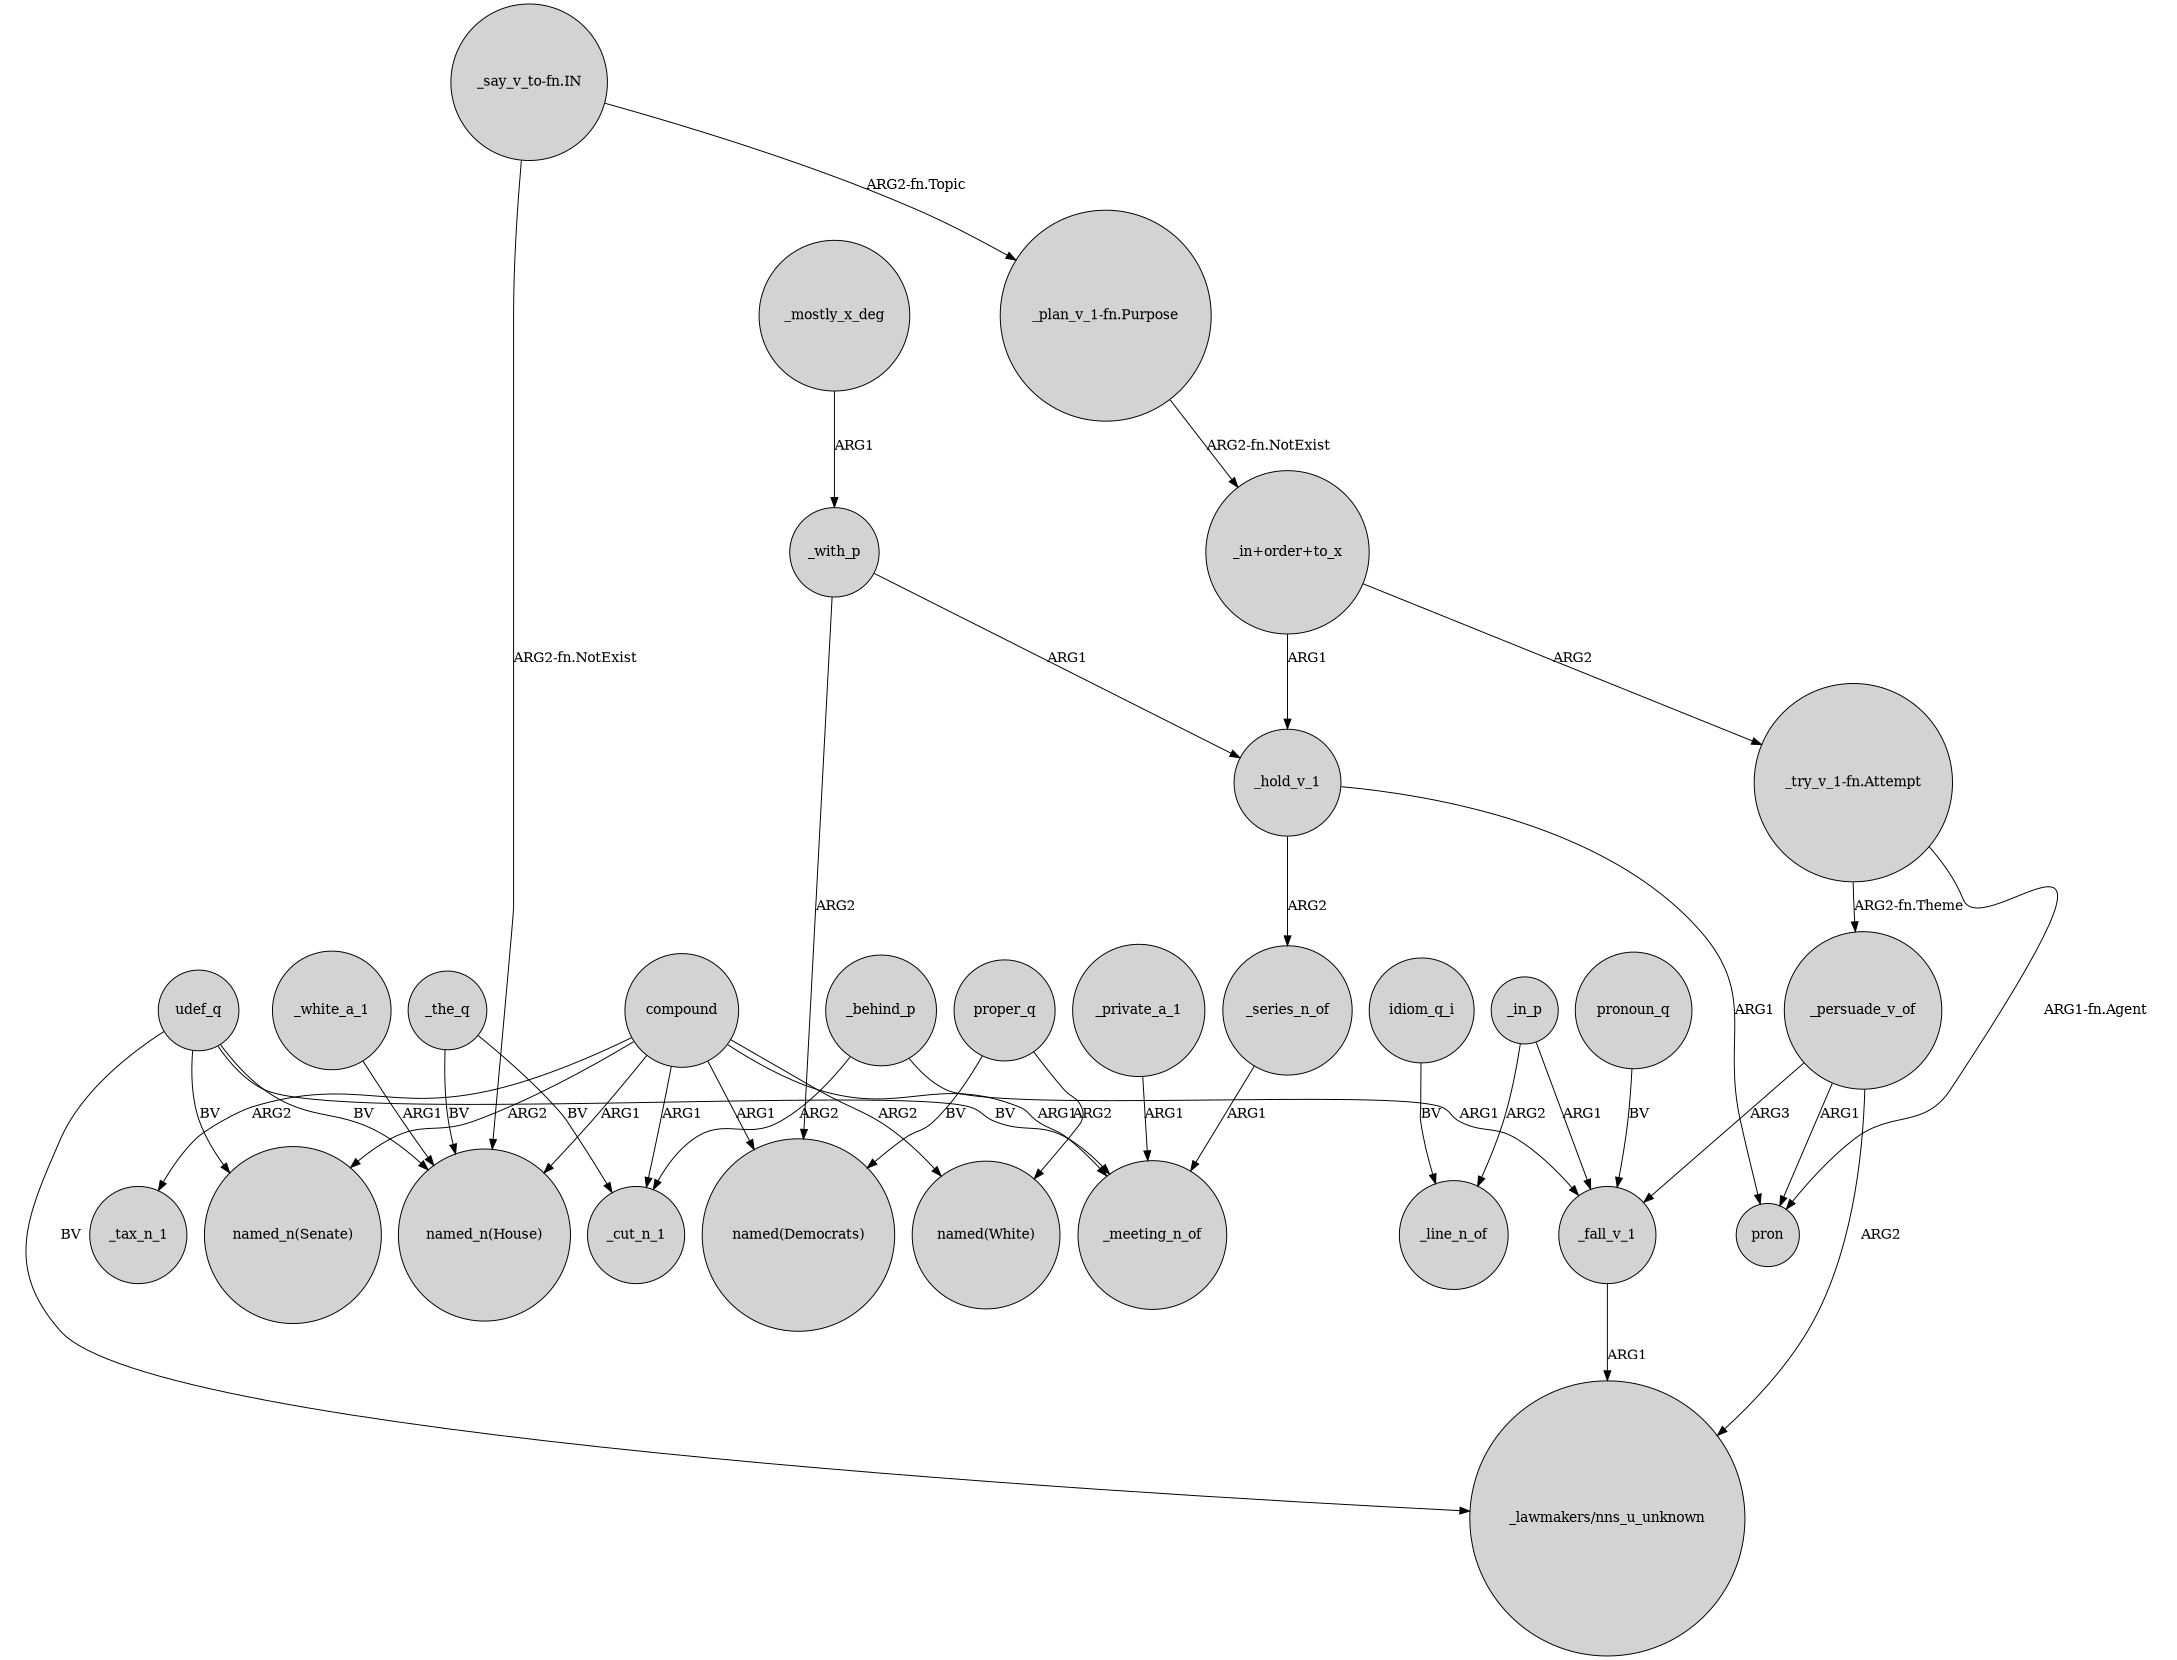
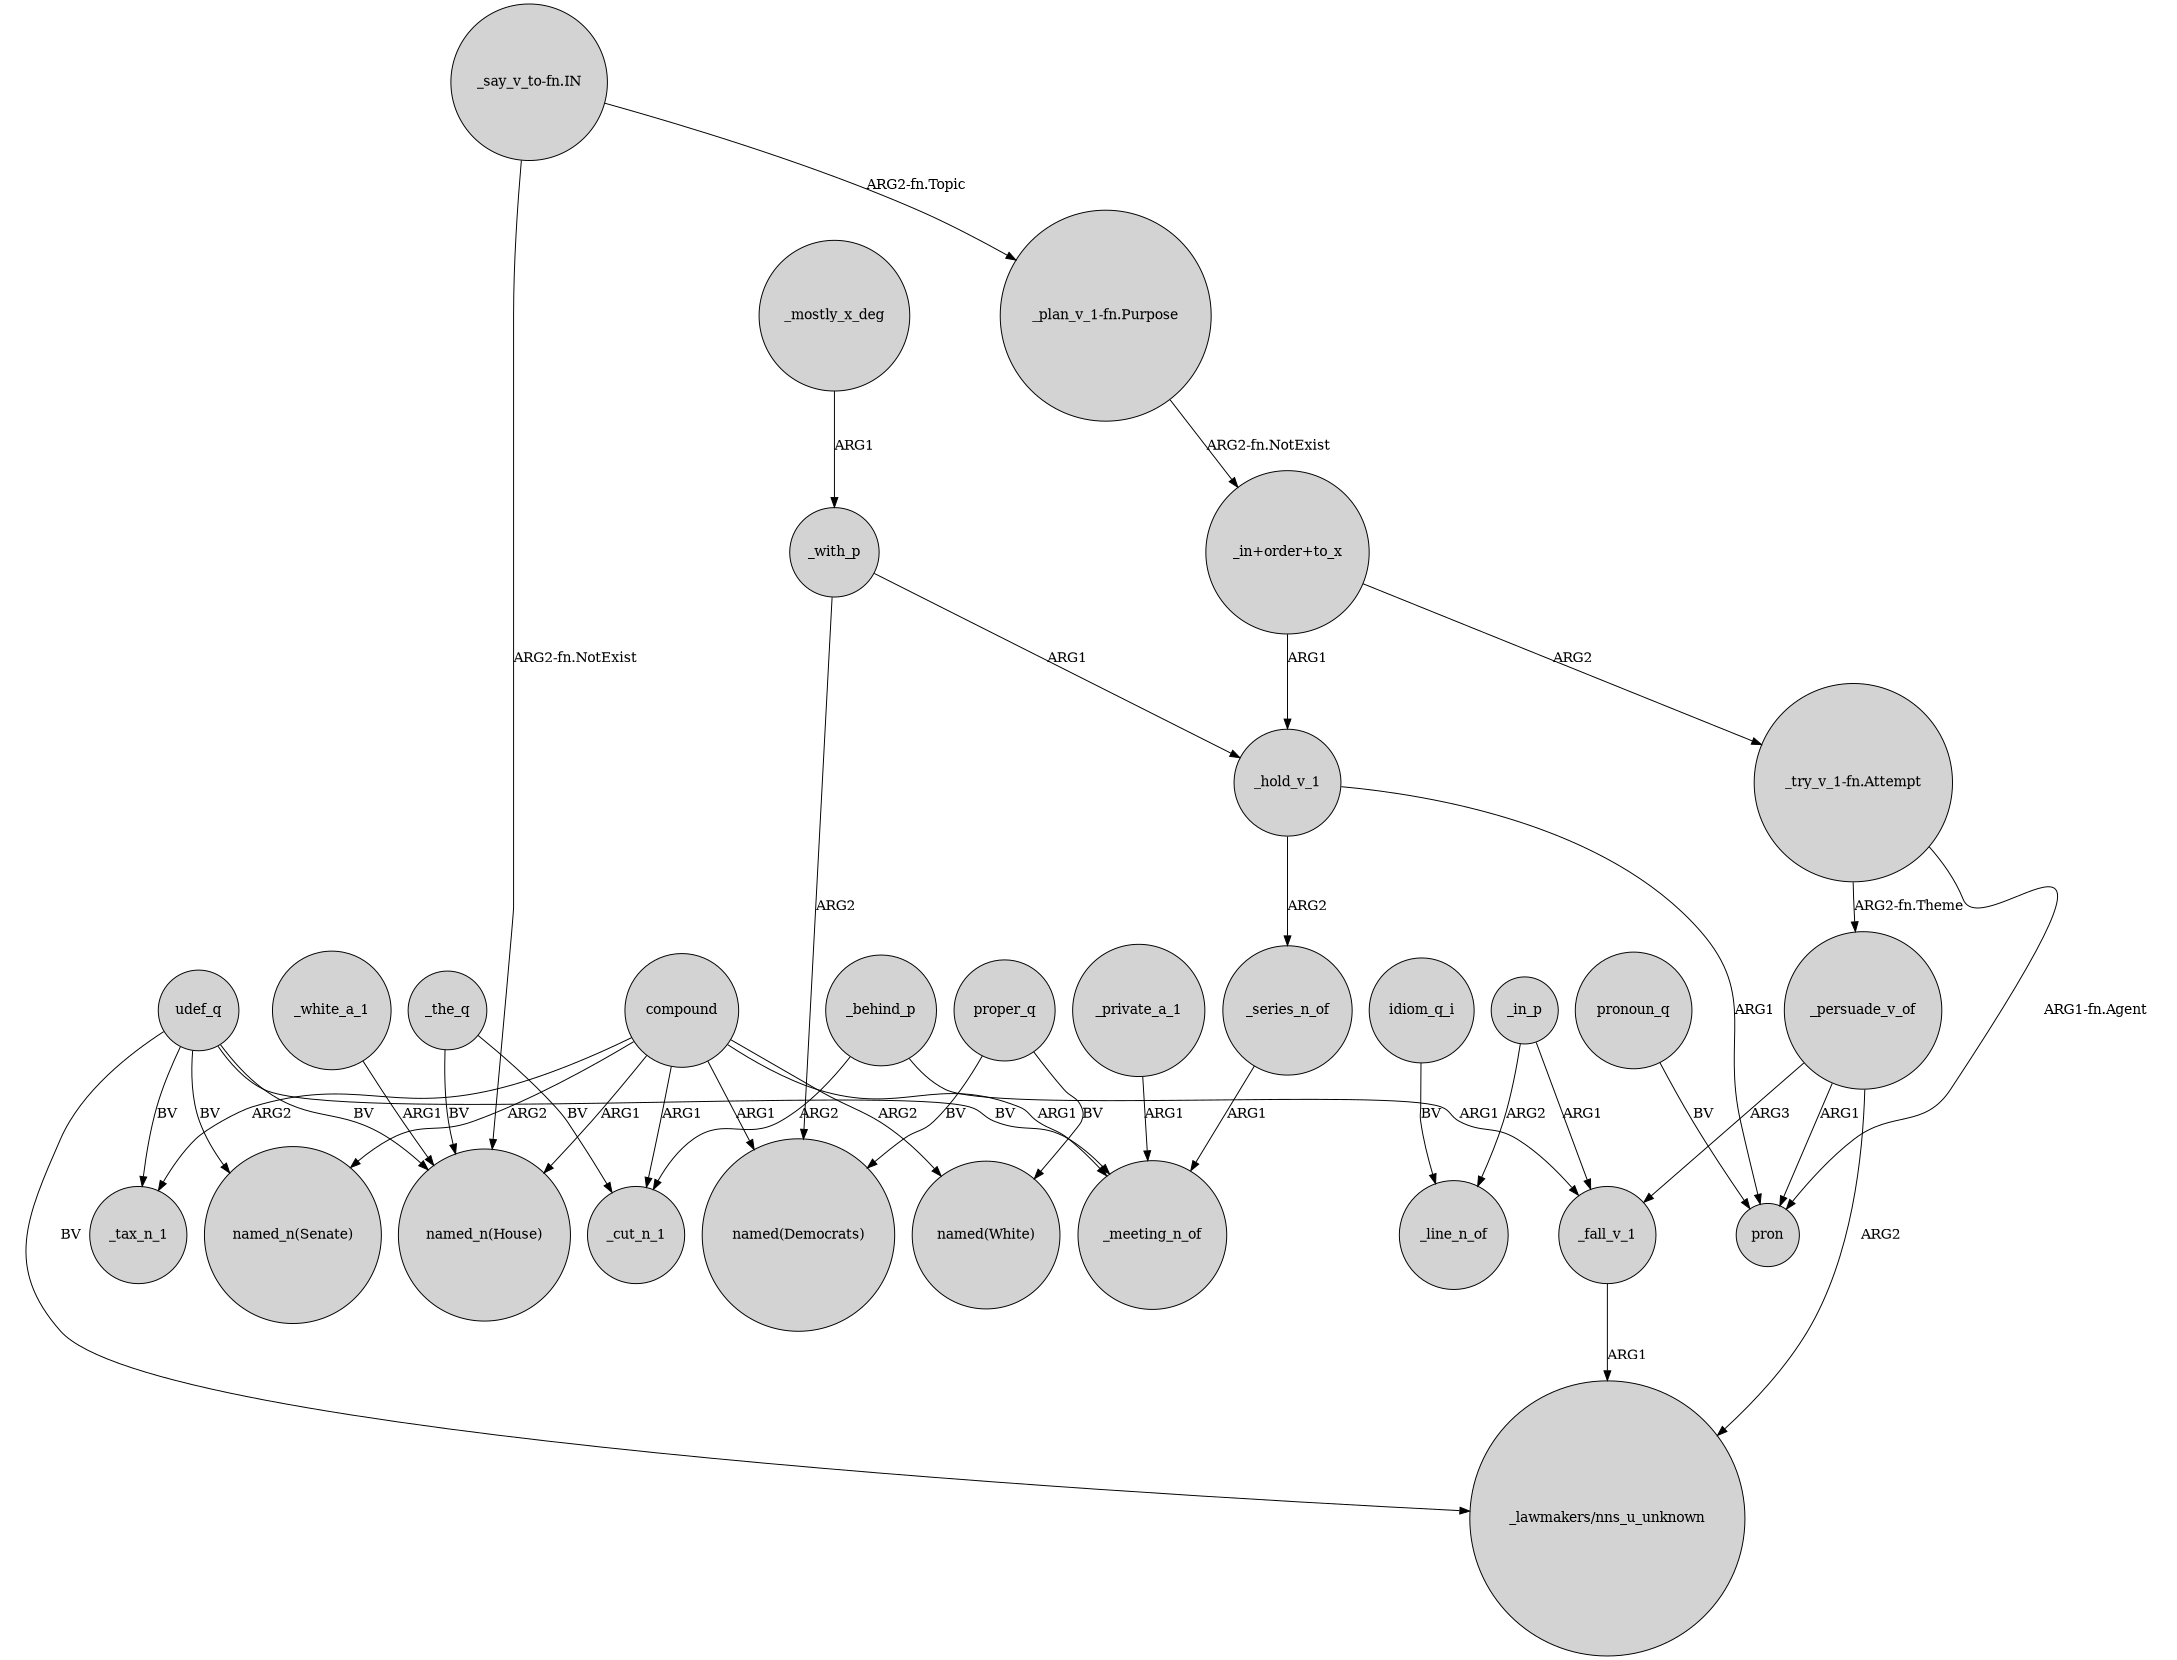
none -> (156, 1110)
(1093, 1114) -> (1093, 1114)
(1628, 1123) -> (1700, 1133)
